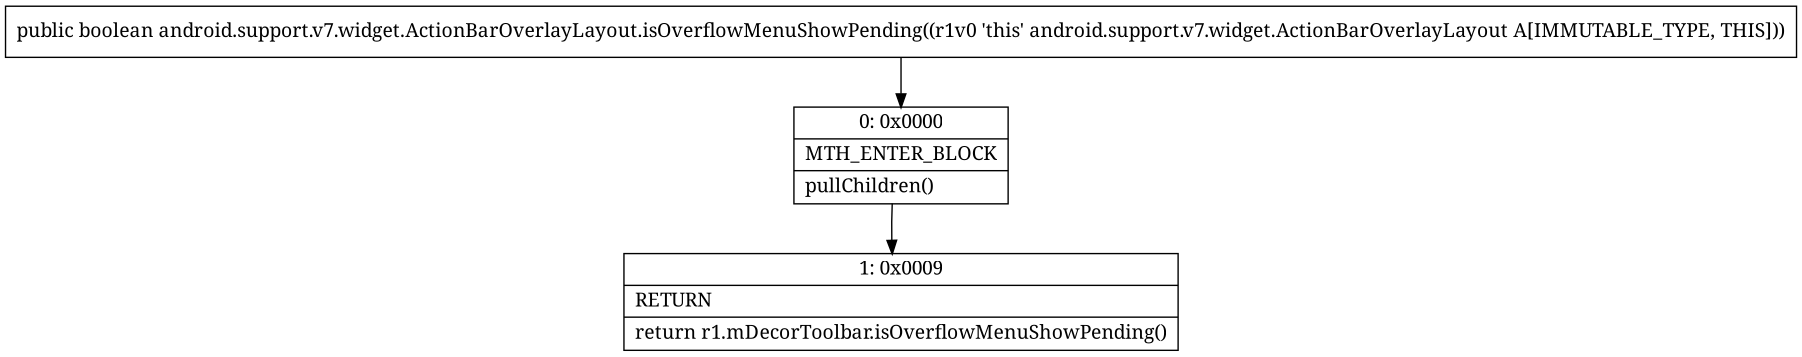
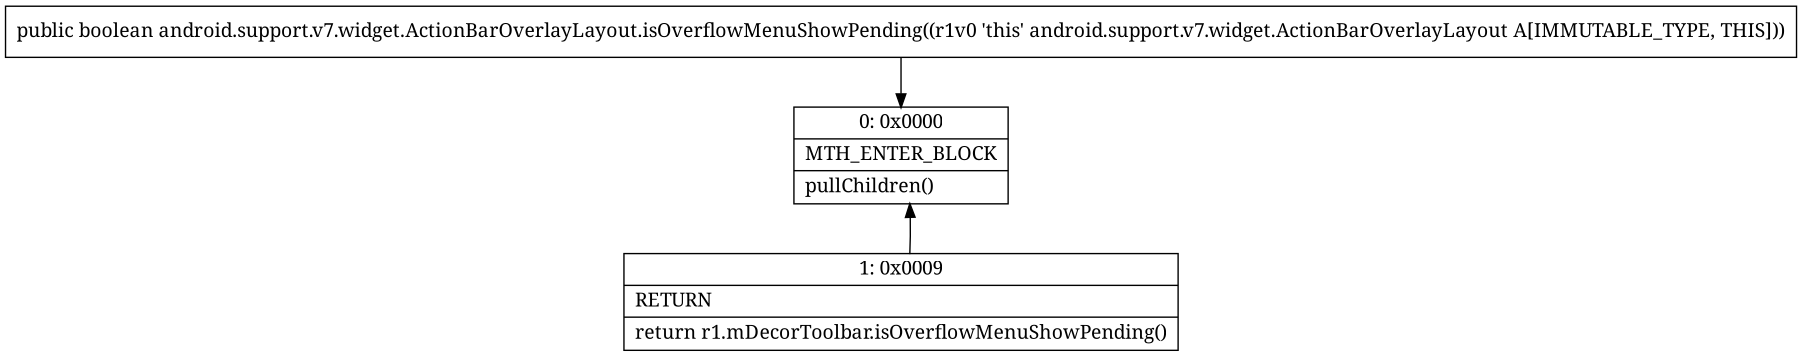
(892, 222) -> (910, 236)
